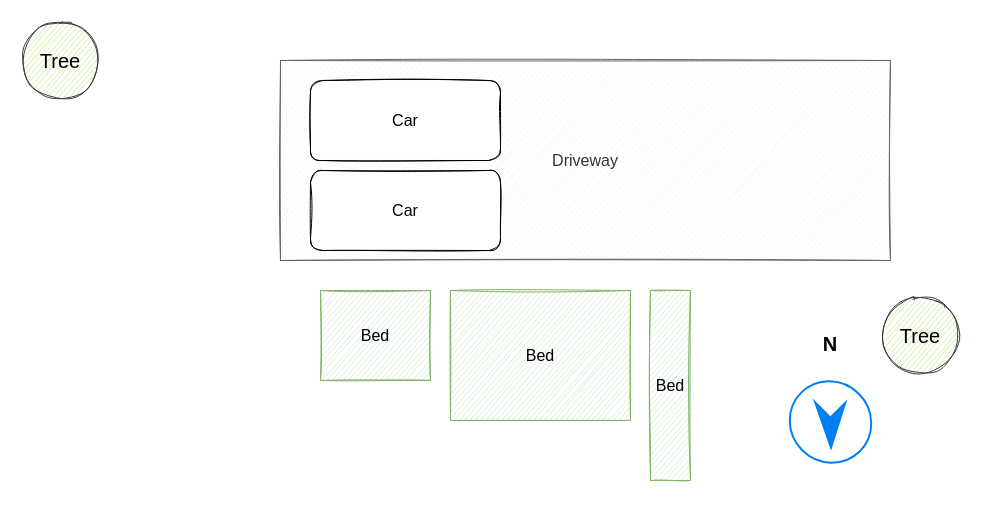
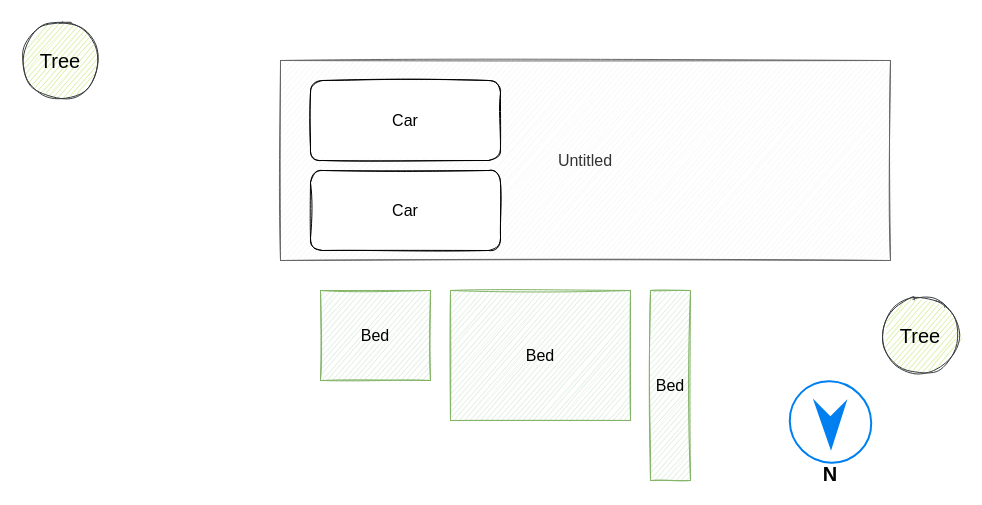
(586, 161) -> (586, 161)
(831, 343) -> (831, 473)
